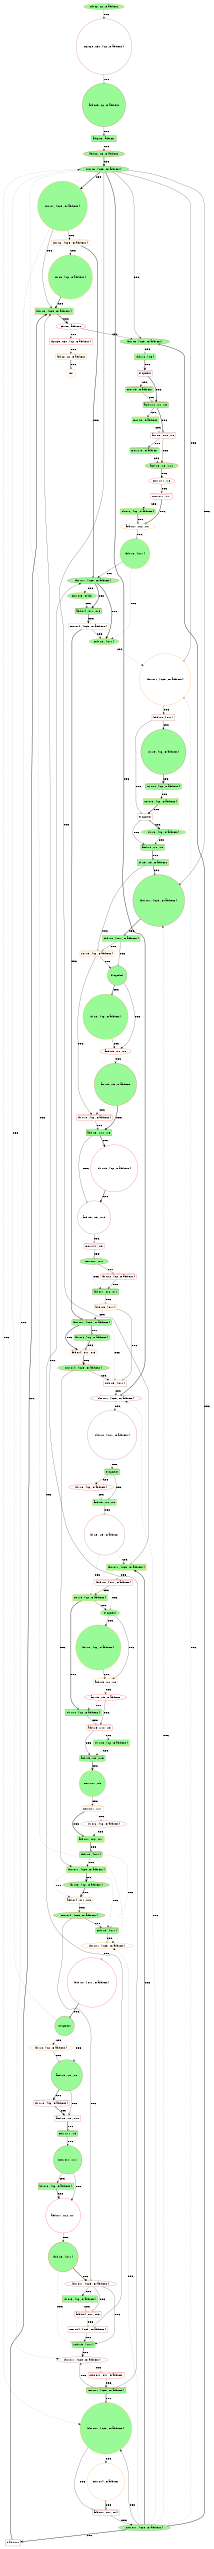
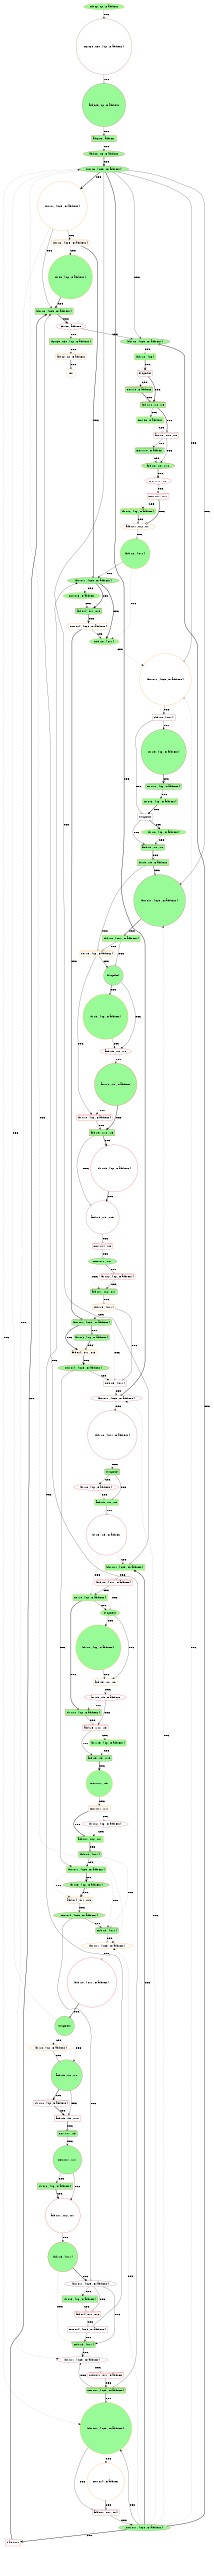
(62, 206) -> (62, 206)
(71, 342) -> (71, 342)
(147, 397) -> (145, 397)
(82, 596) -> (82, 596)
